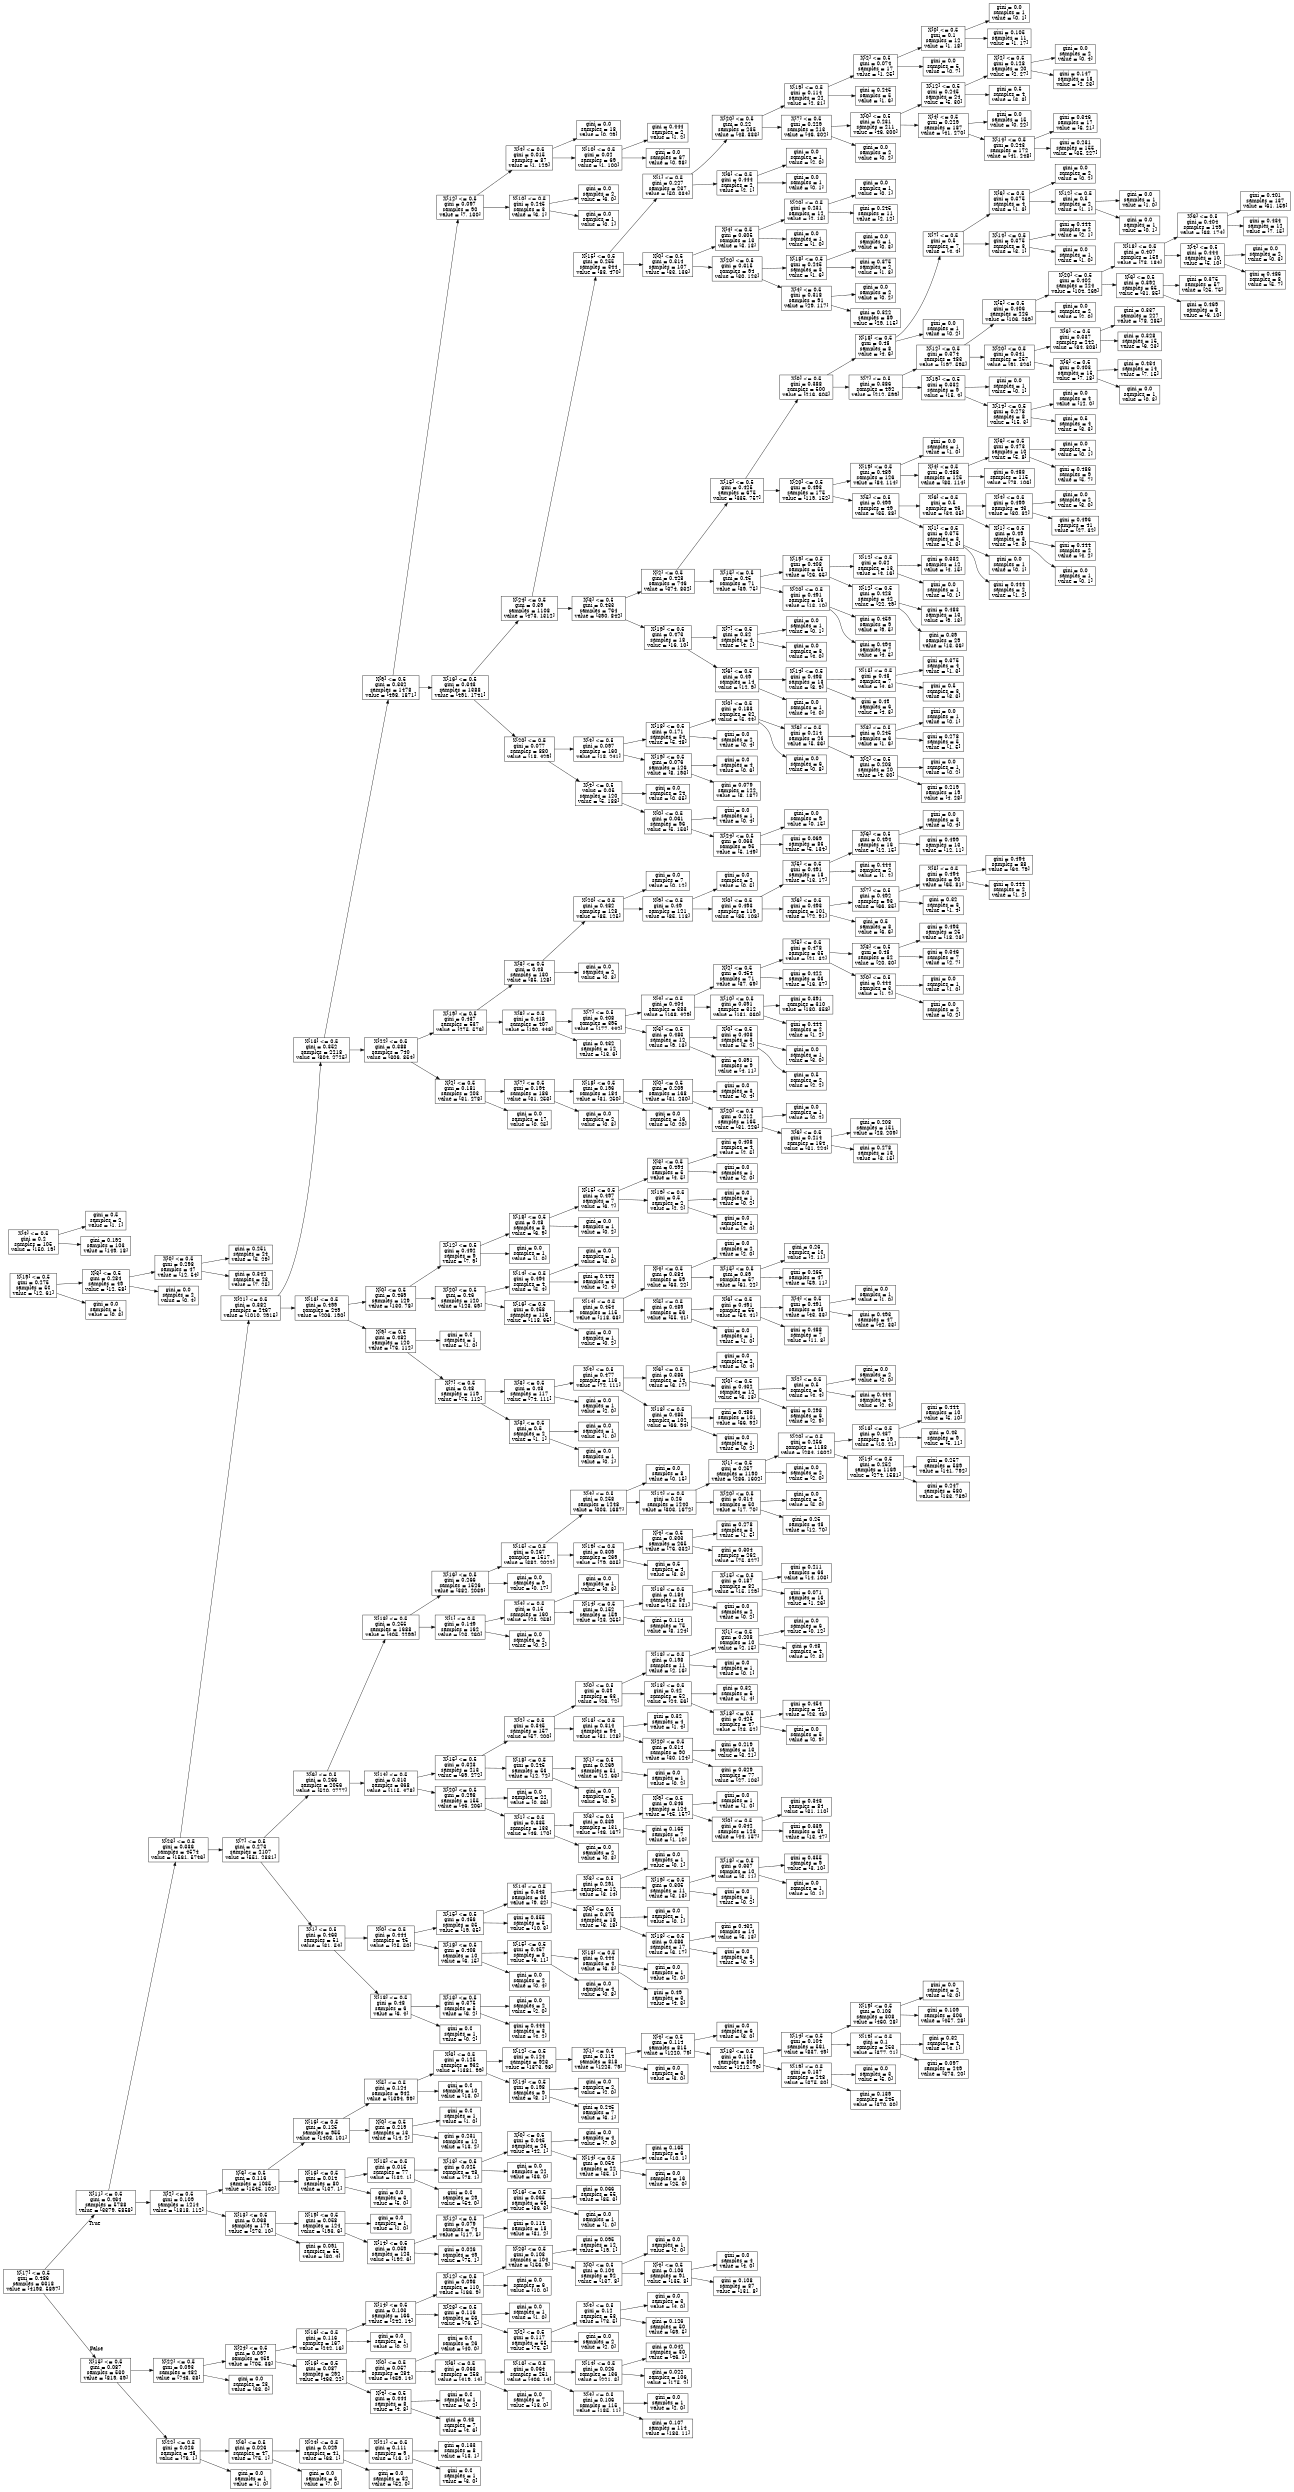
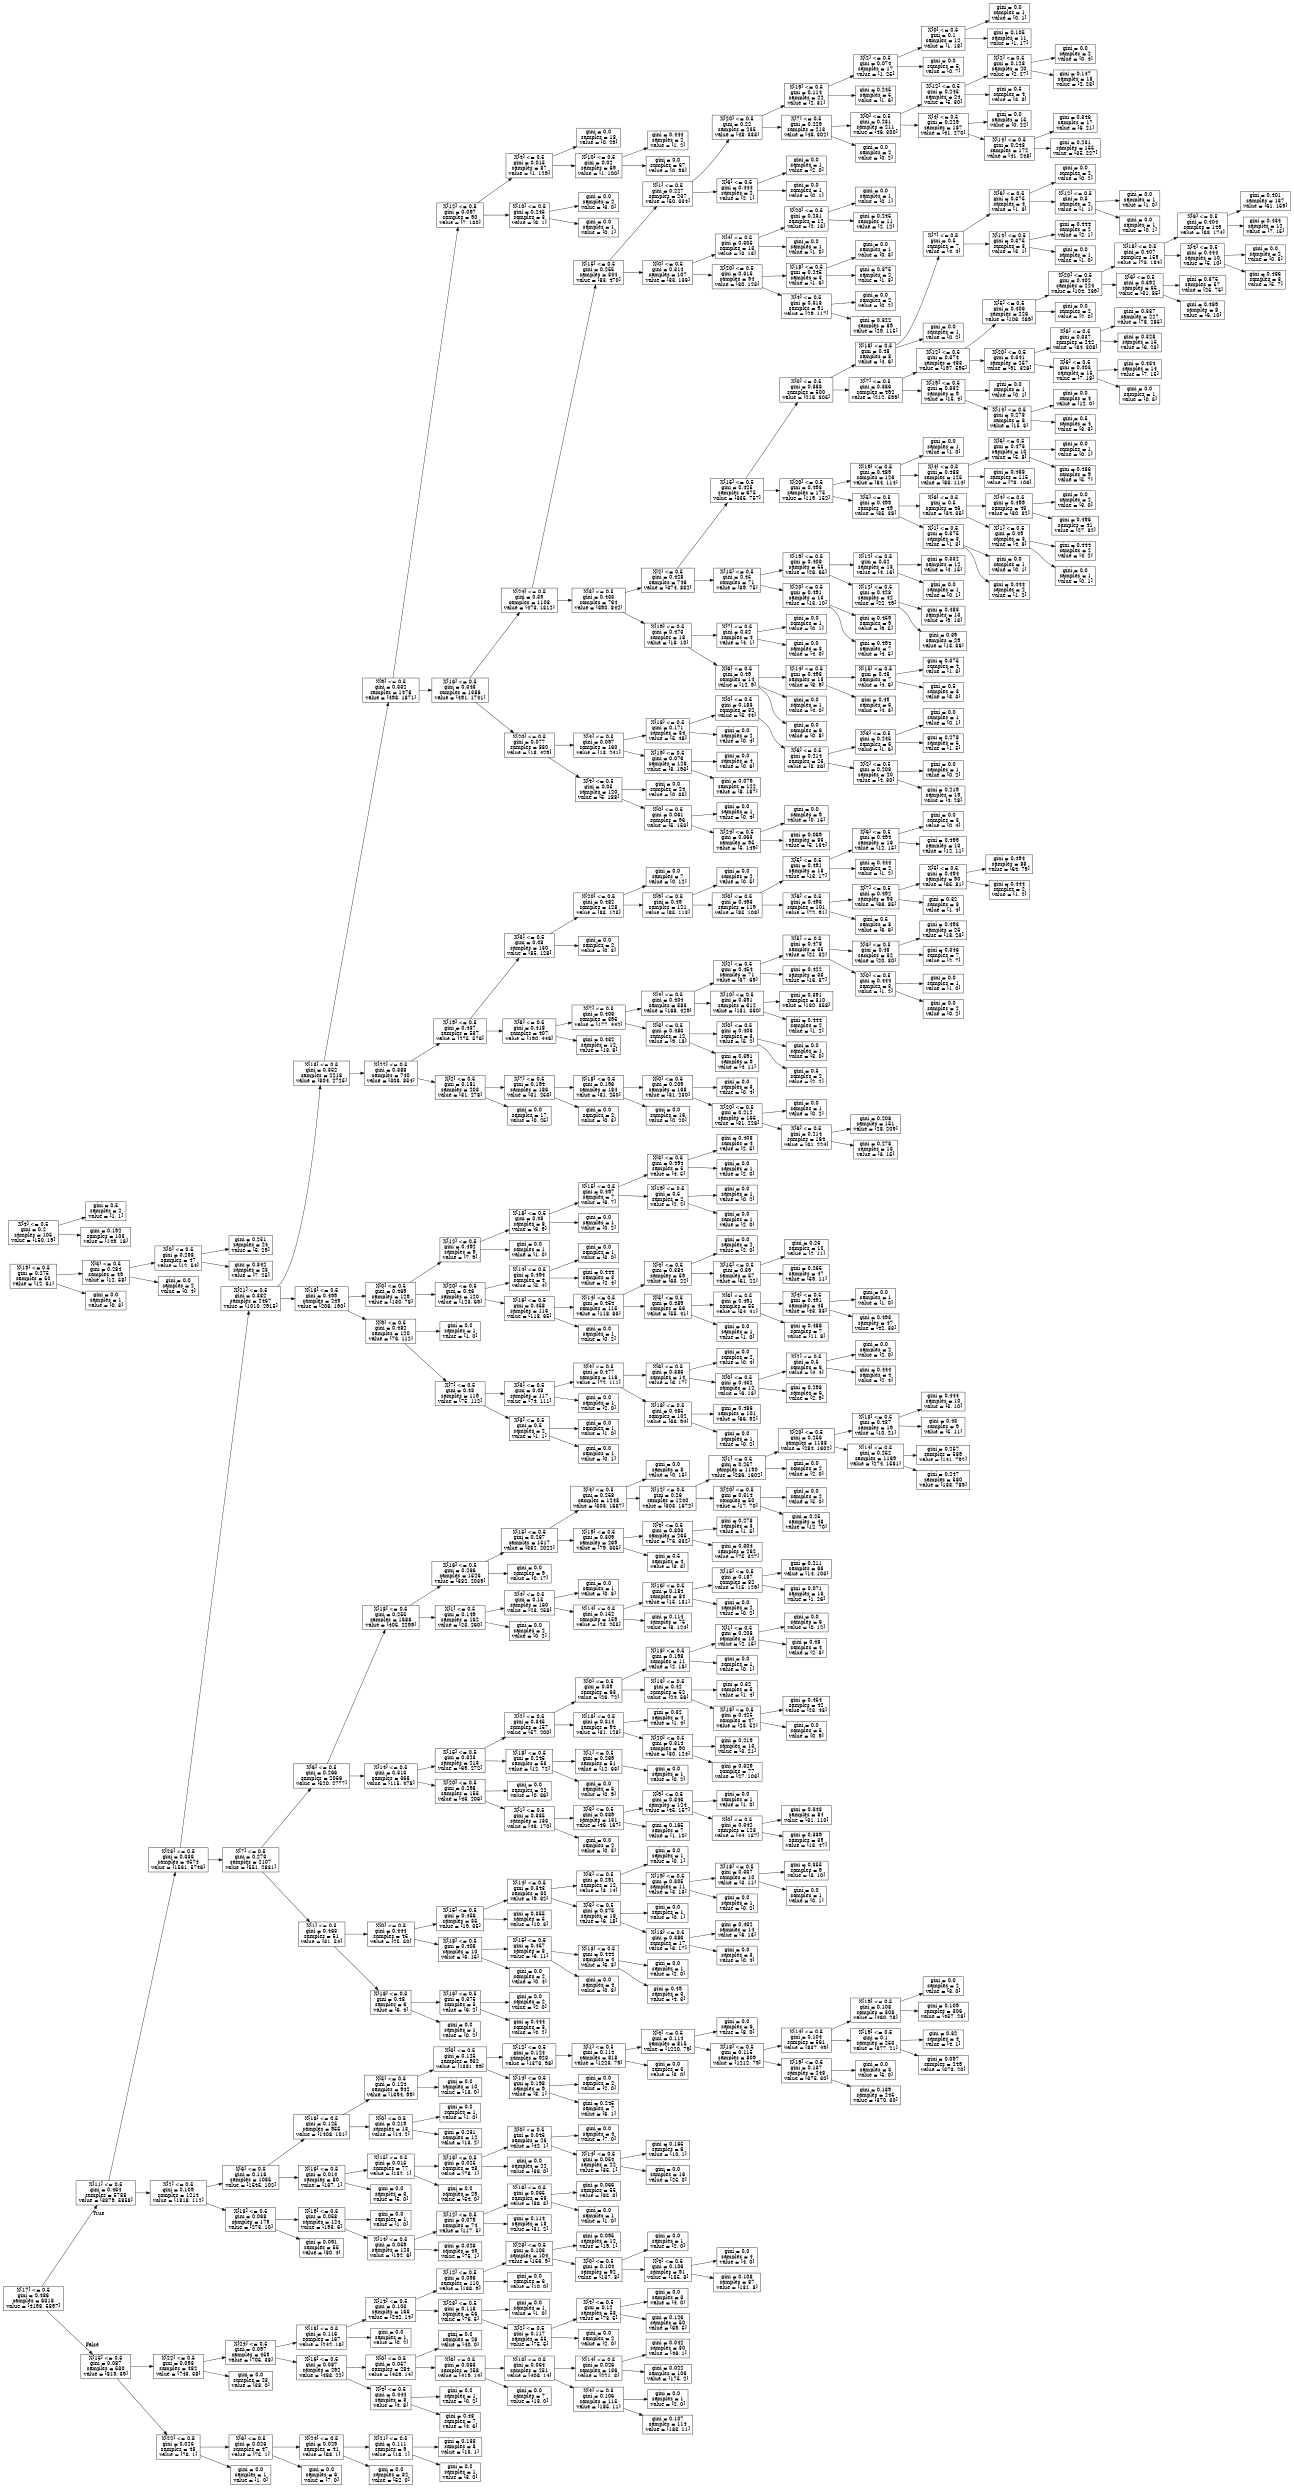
(771, 738) -> (771, 704)
(599, 794) -> (599, 790)
